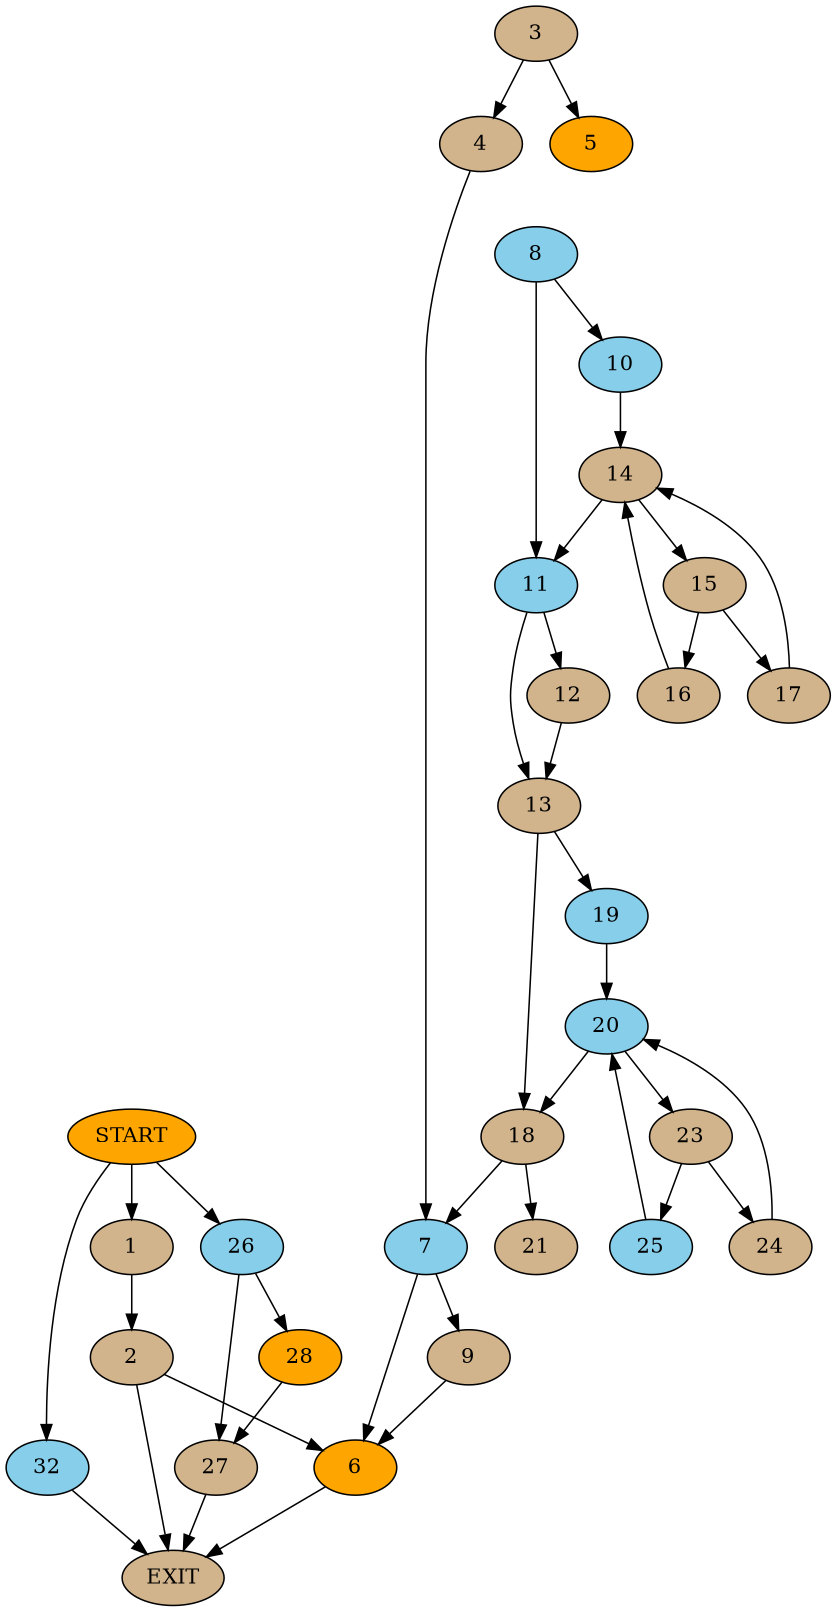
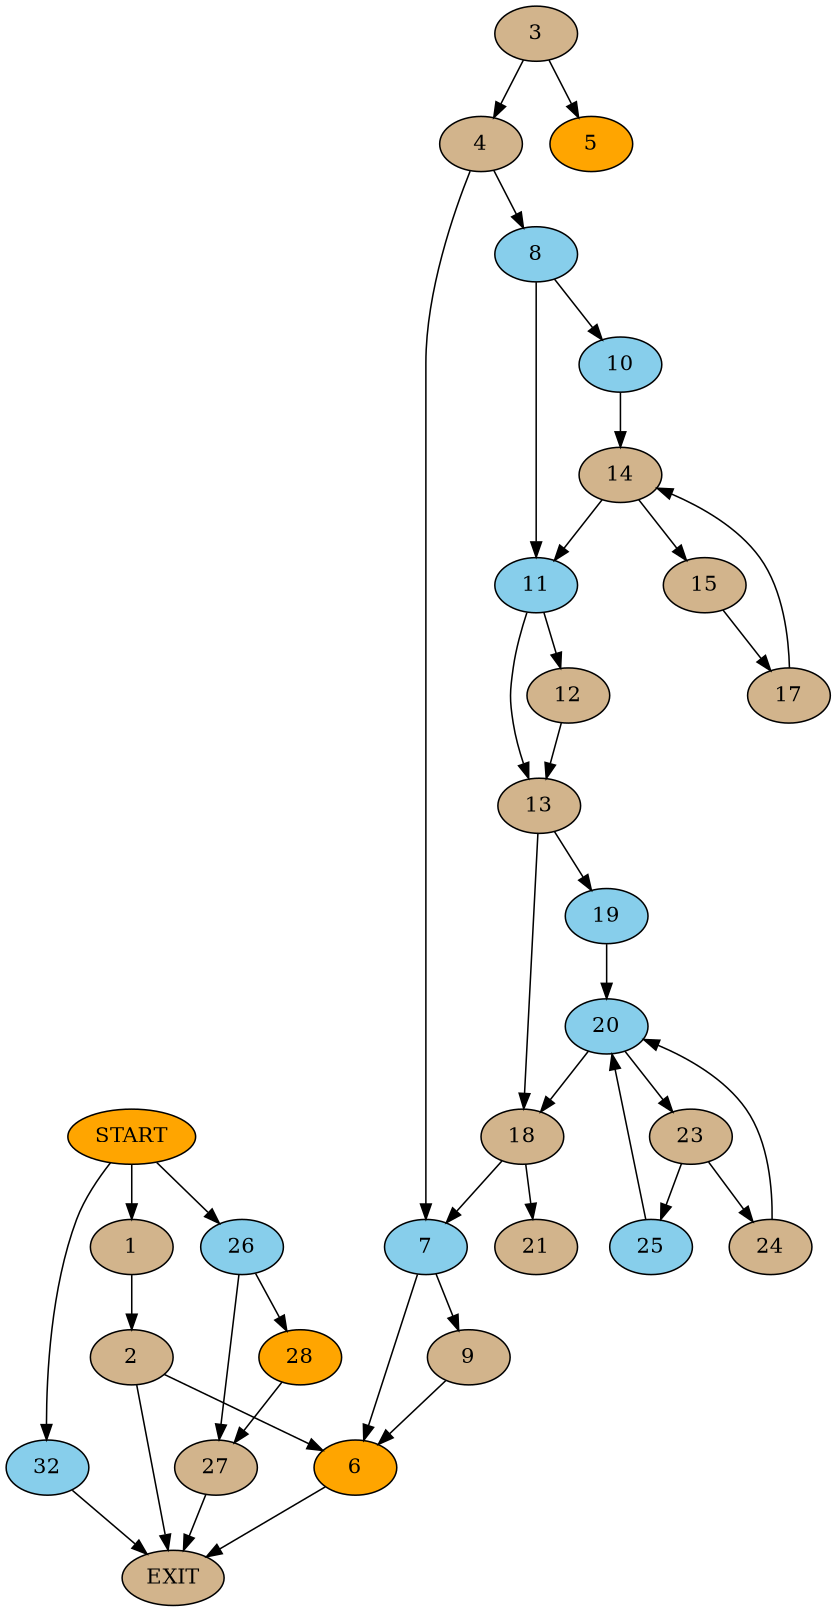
none -> (505, 192)
(679, 696) -> none
